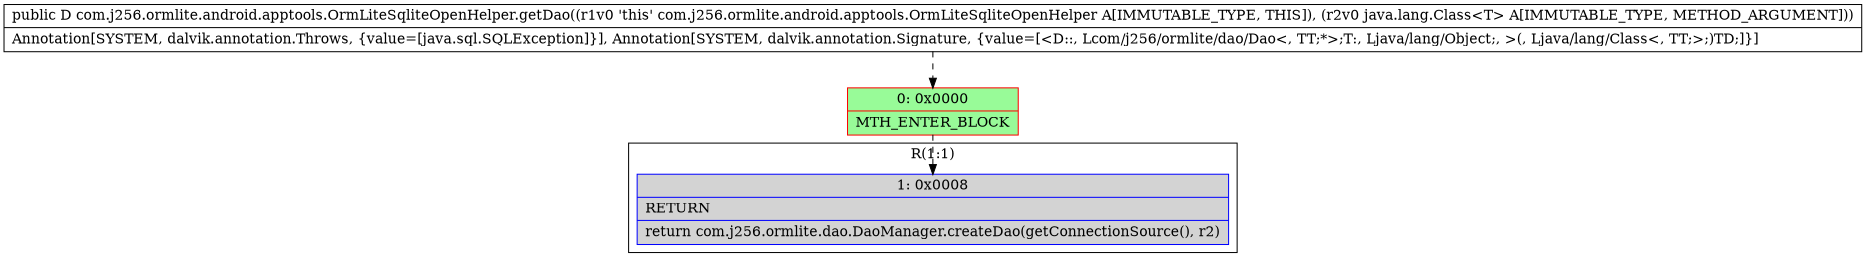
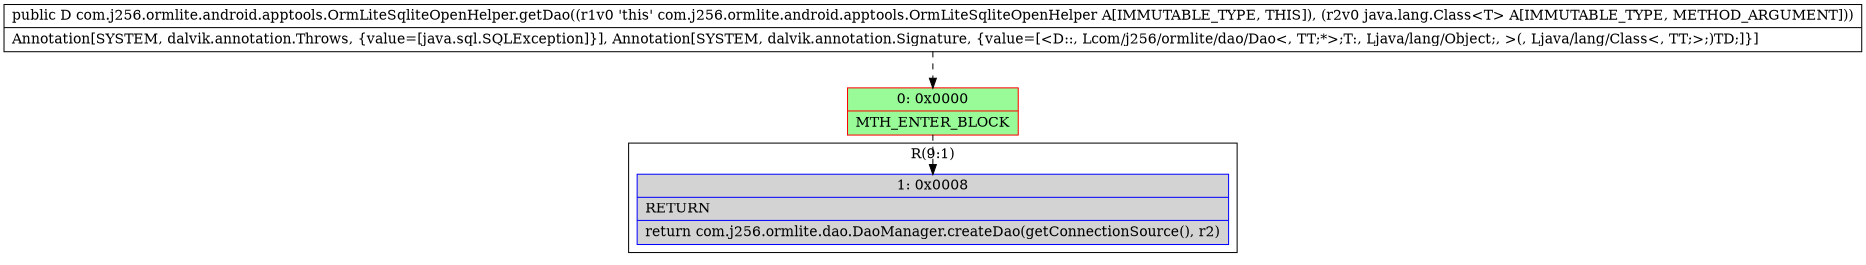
(933, 155) -> (933, 155)
